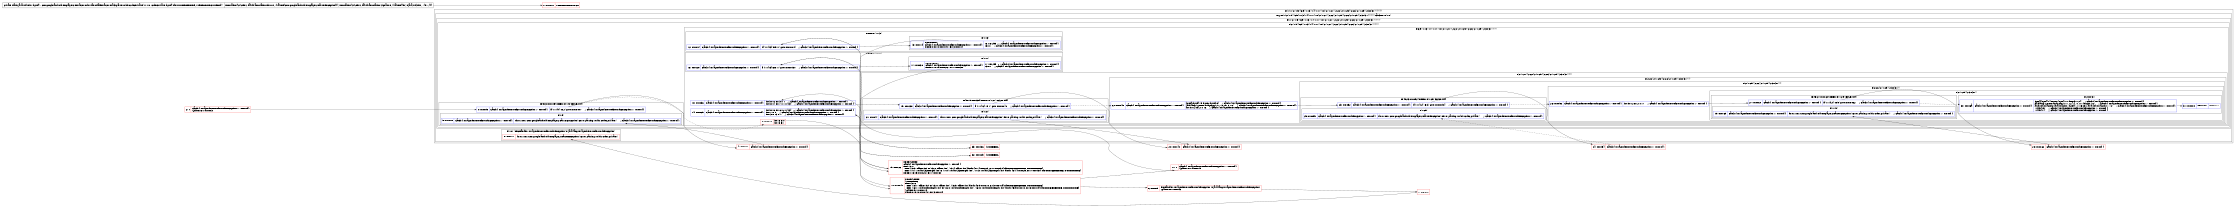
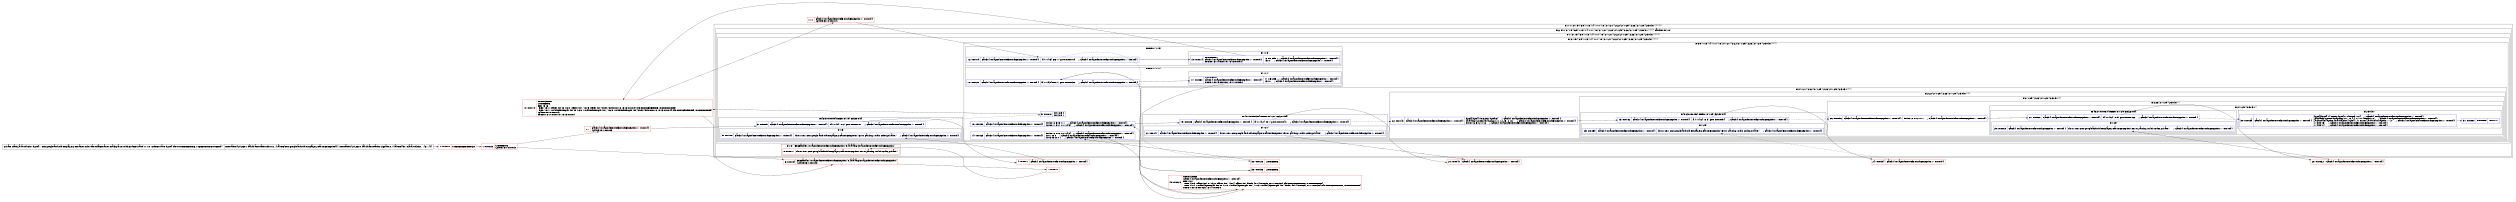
(1834, 108) -> (2114, 123)
(773, 122) -> (1053, 114)
none -> (499, 147)
